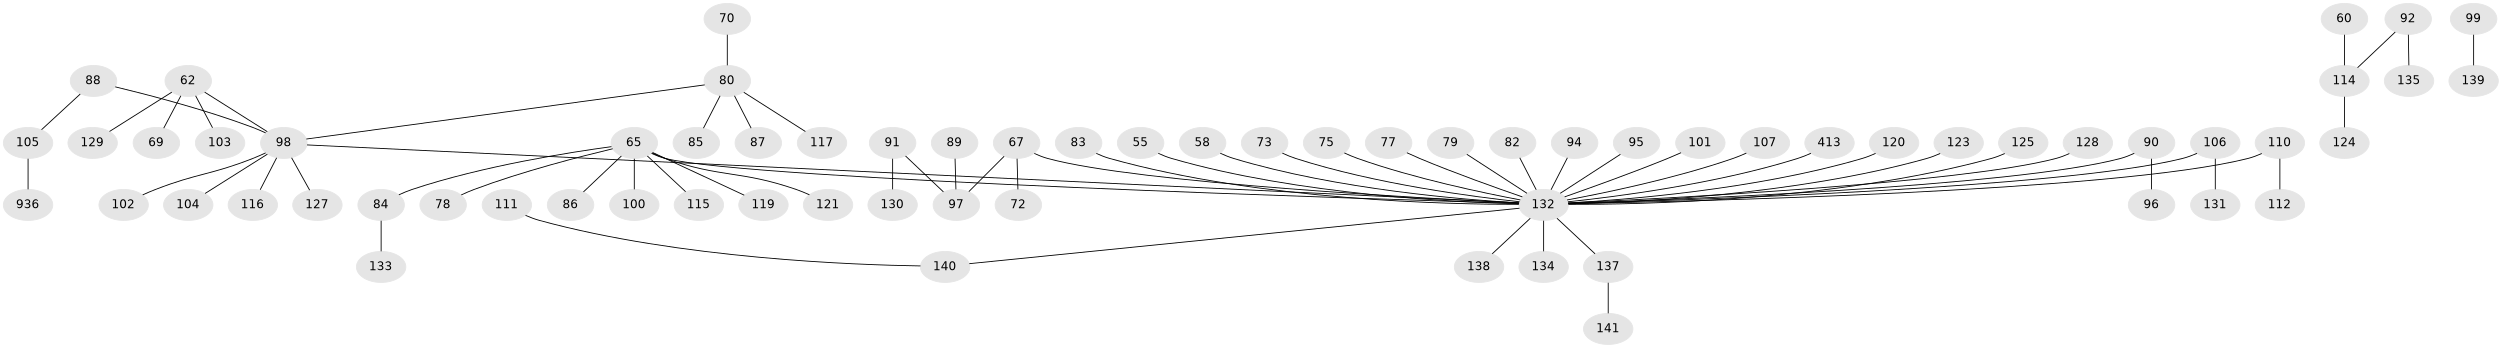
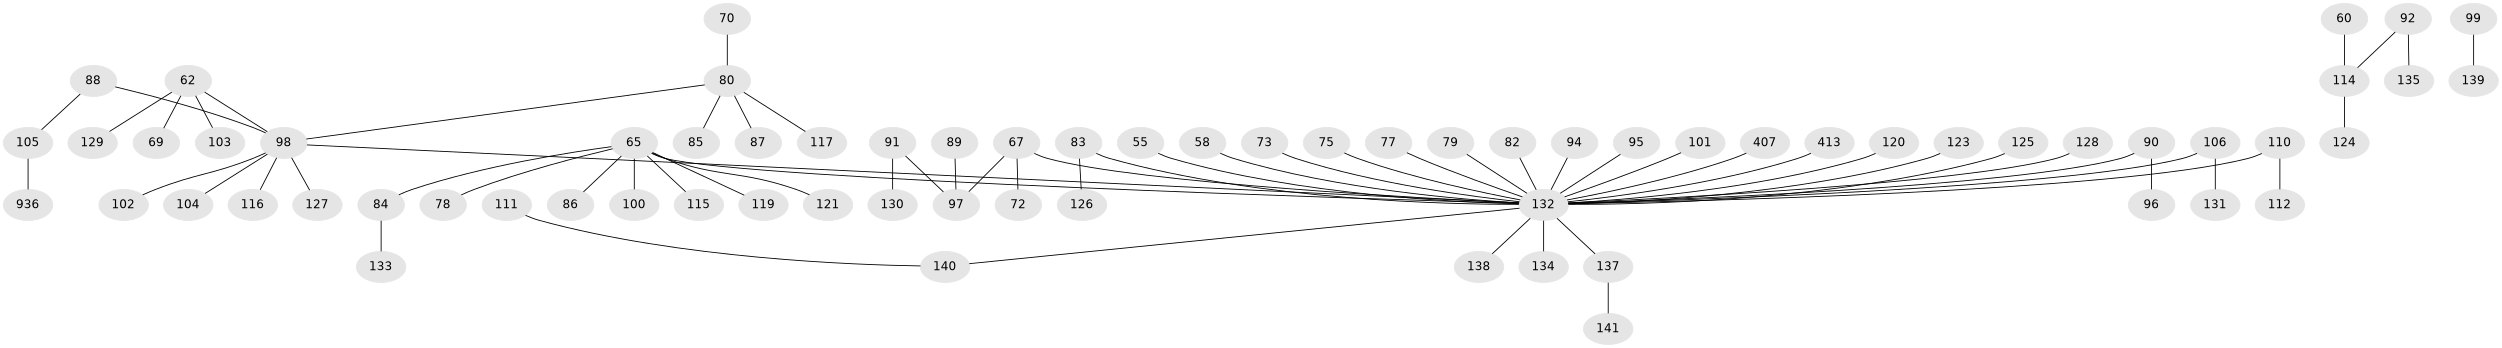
(1765, 143) -> (1765, 143)
none -> (1082, 205)
